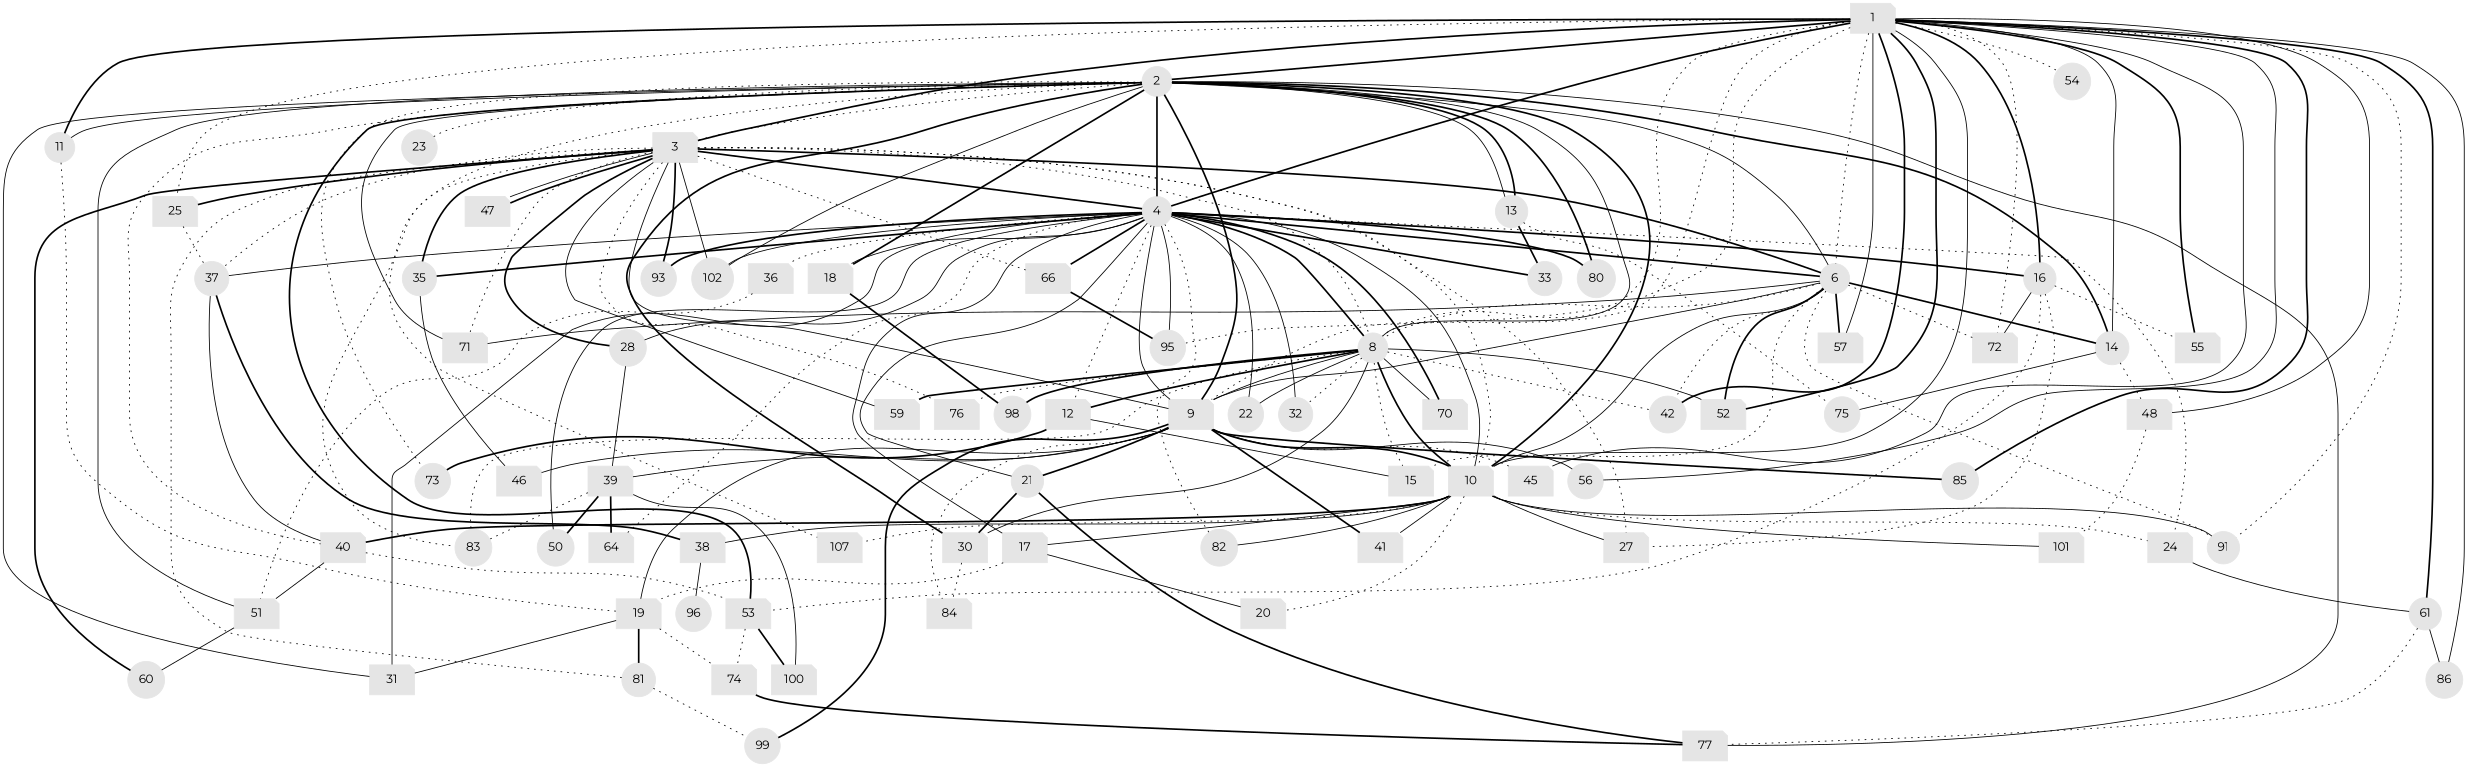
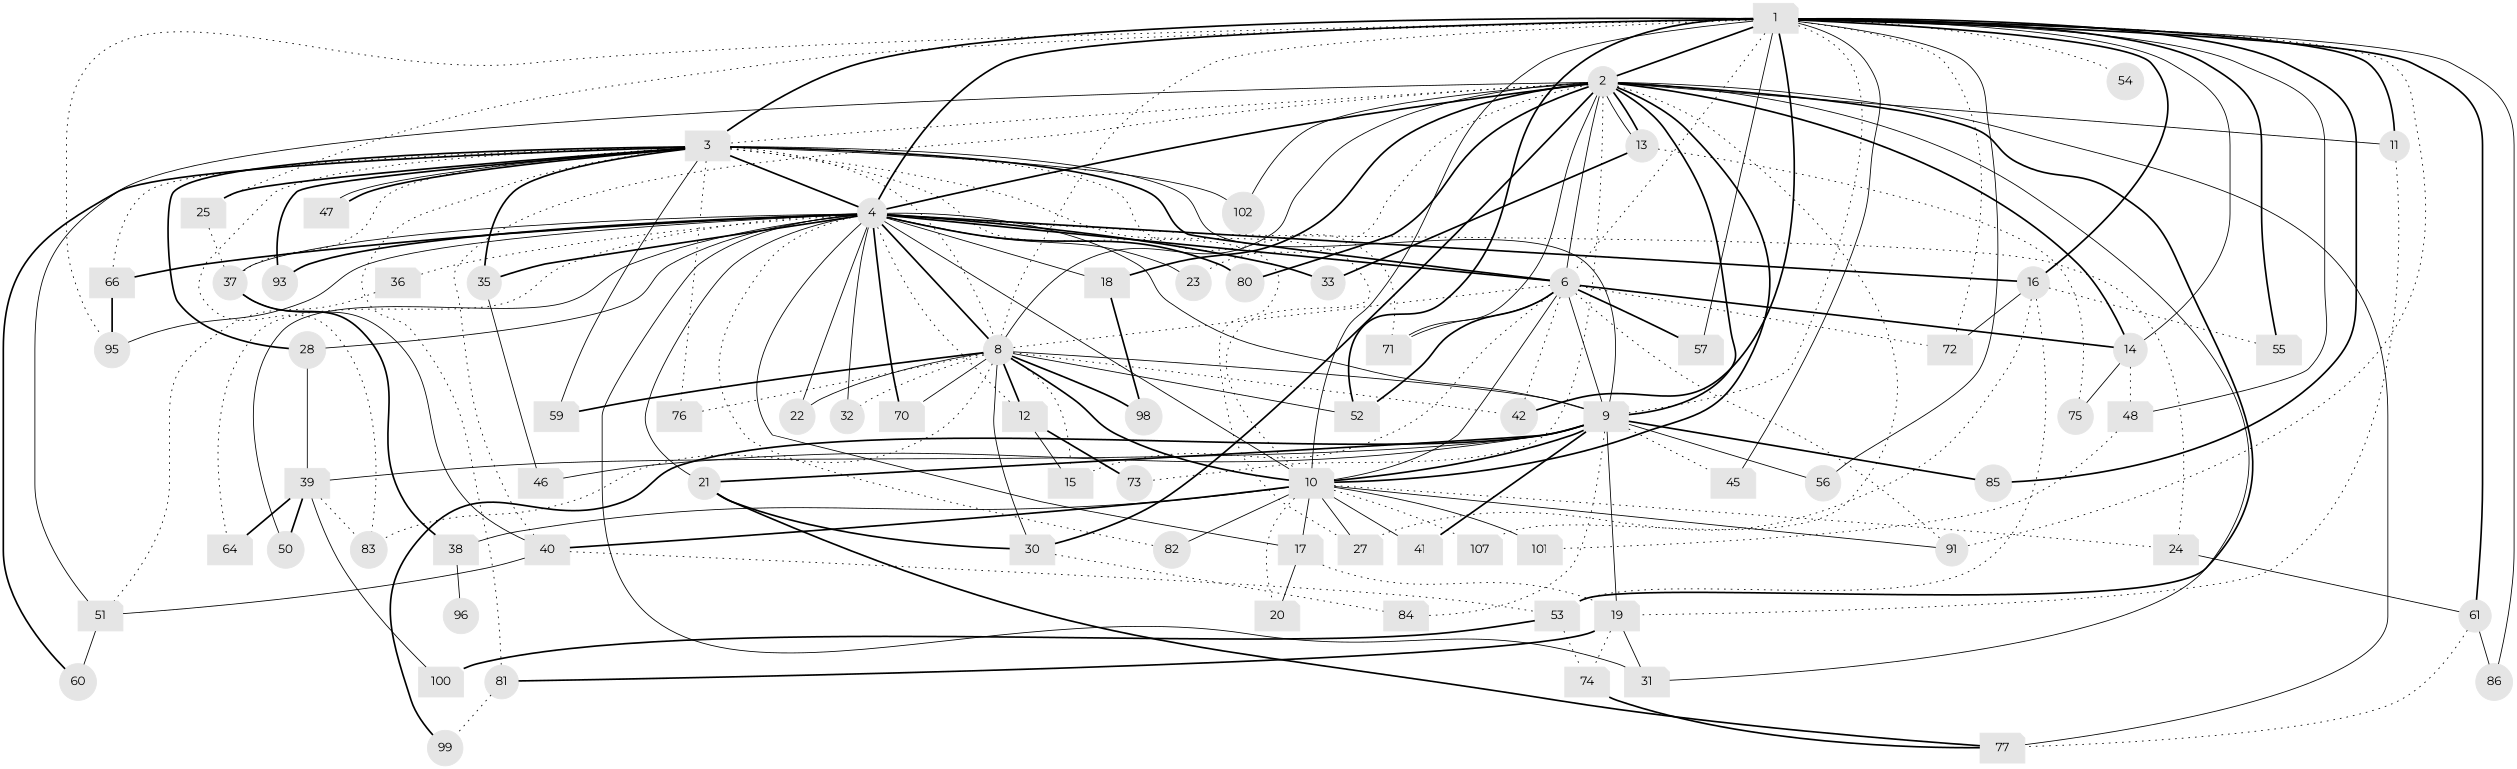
(933, 227) -> (1034, 242)
